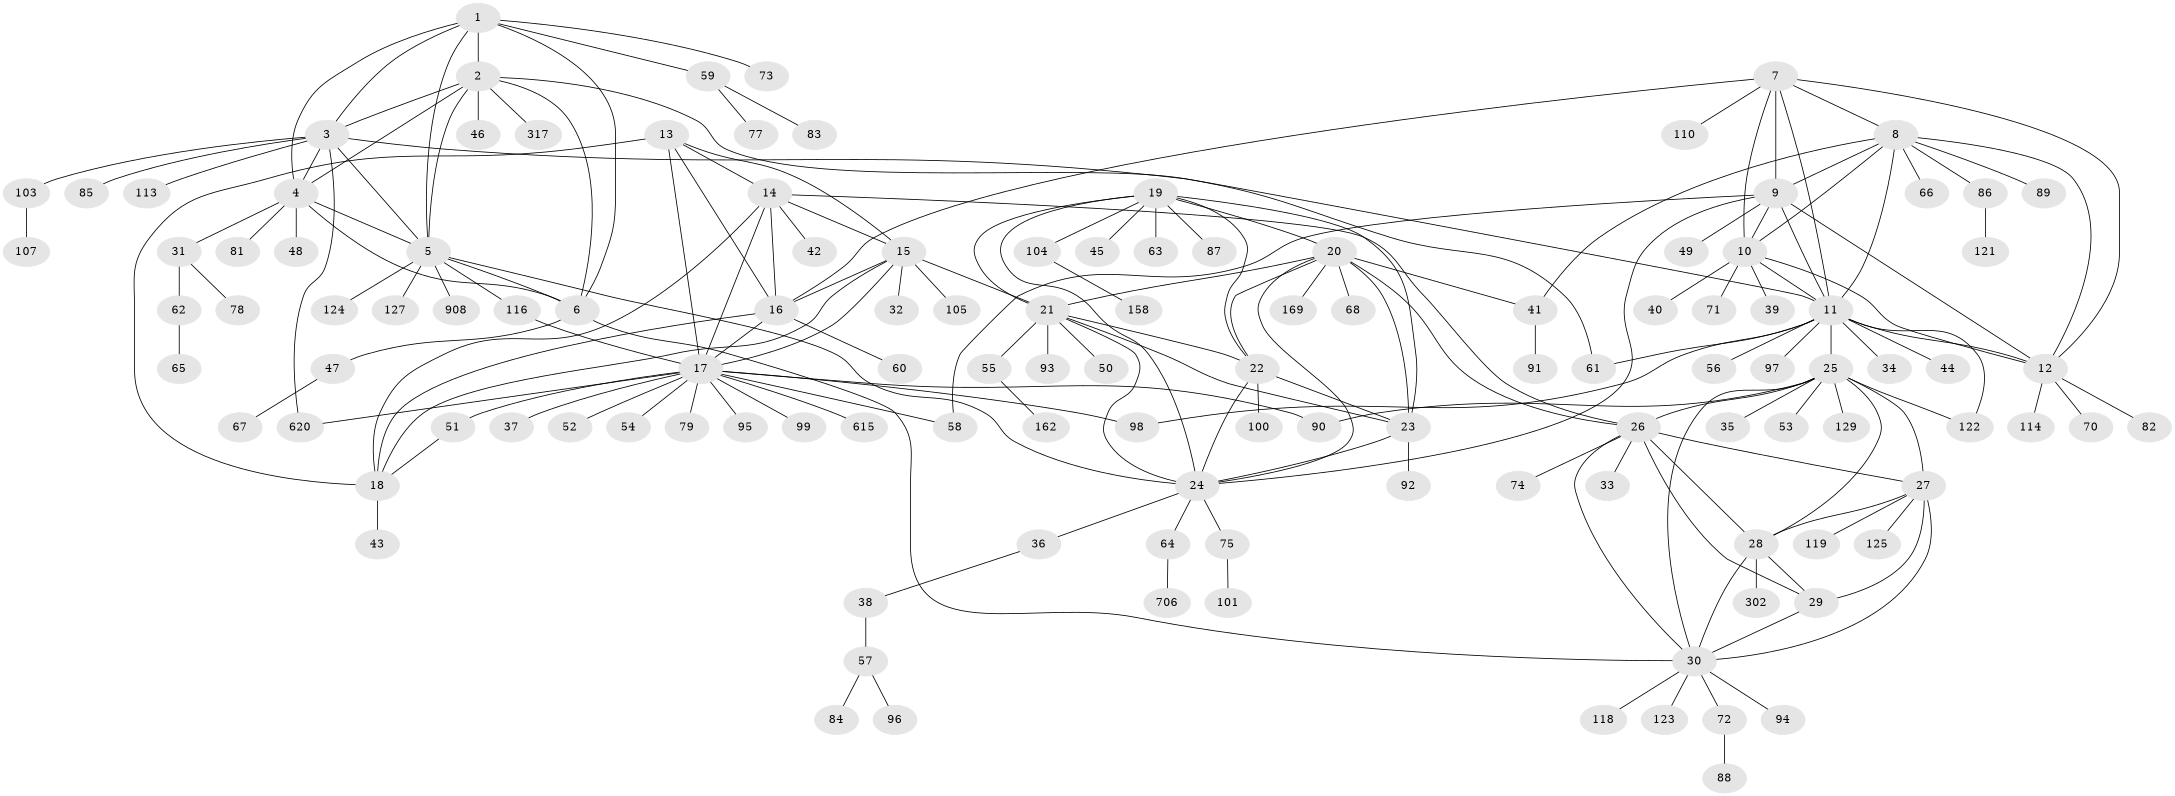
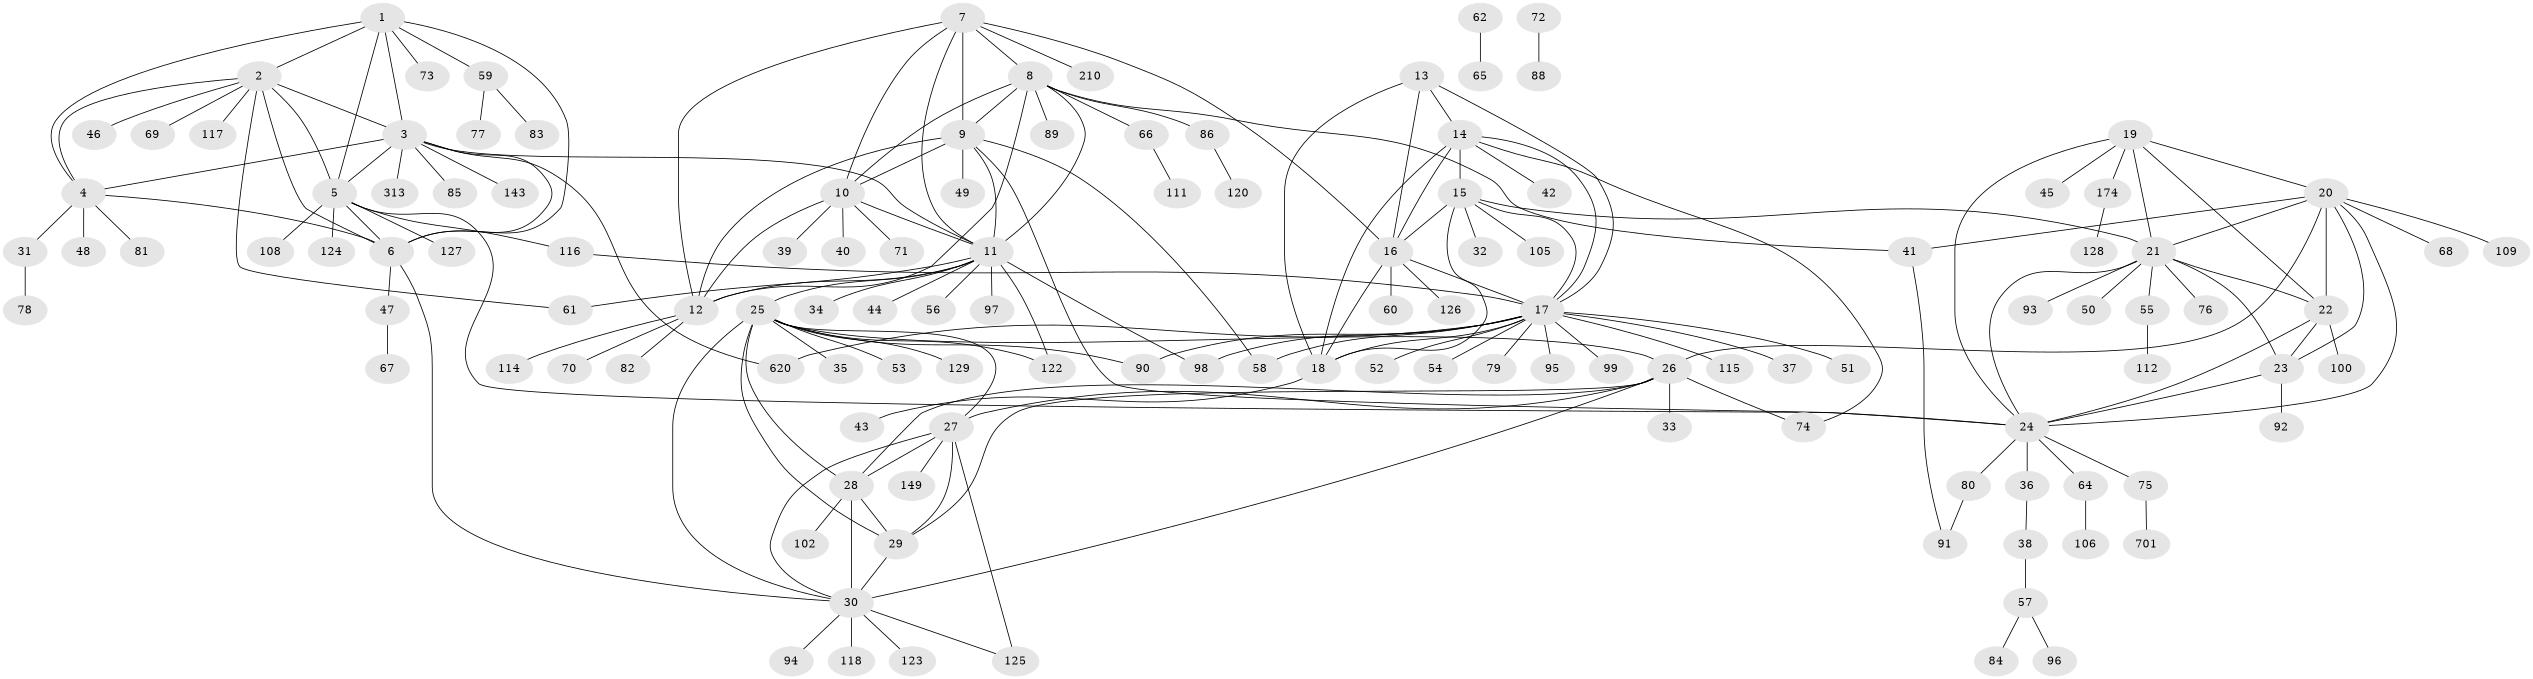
none -> (153, 135)
(538, 135) -> (213, 135)
(1685, 135) -> (1090, 76)
(795, 177) -> none
(26, 193) -> (515, 193)
(147, 193) -> (395, 193)
none -> (1177, 193)
none -> (550, 201)
(1196, 215) -> (1745, 235)
(363, 223) -> none
(1329, 223) -> none
(26, 252) -> none
(1037, 252) -> (2108, 193)
(1156, 252) -> none
(1214, 252) -> none
(1985, 252) -> (1238, 193)
(179, 281) -> none
(456, 310) -> (271, 252)
(1139, 310) -> (2094, 252)
(1293, 310) -> (2507, 252)
none -> (1451, 310)
none -> (2206, 310)
(864, 427) -> (1730, 369)
(1046, 427) -> (2147, 369)
none -> (772, 452)
(415, 457) -> (1401, 342)
none -> (1969, 486)
(1816, 544) -> (912, 486)
(1167, 603) -> (2086, 544)
(1228, 603) -> (2147, 544)
(1756, 603) -> (805, 544)
(1710, 691) -> (933, 632)
